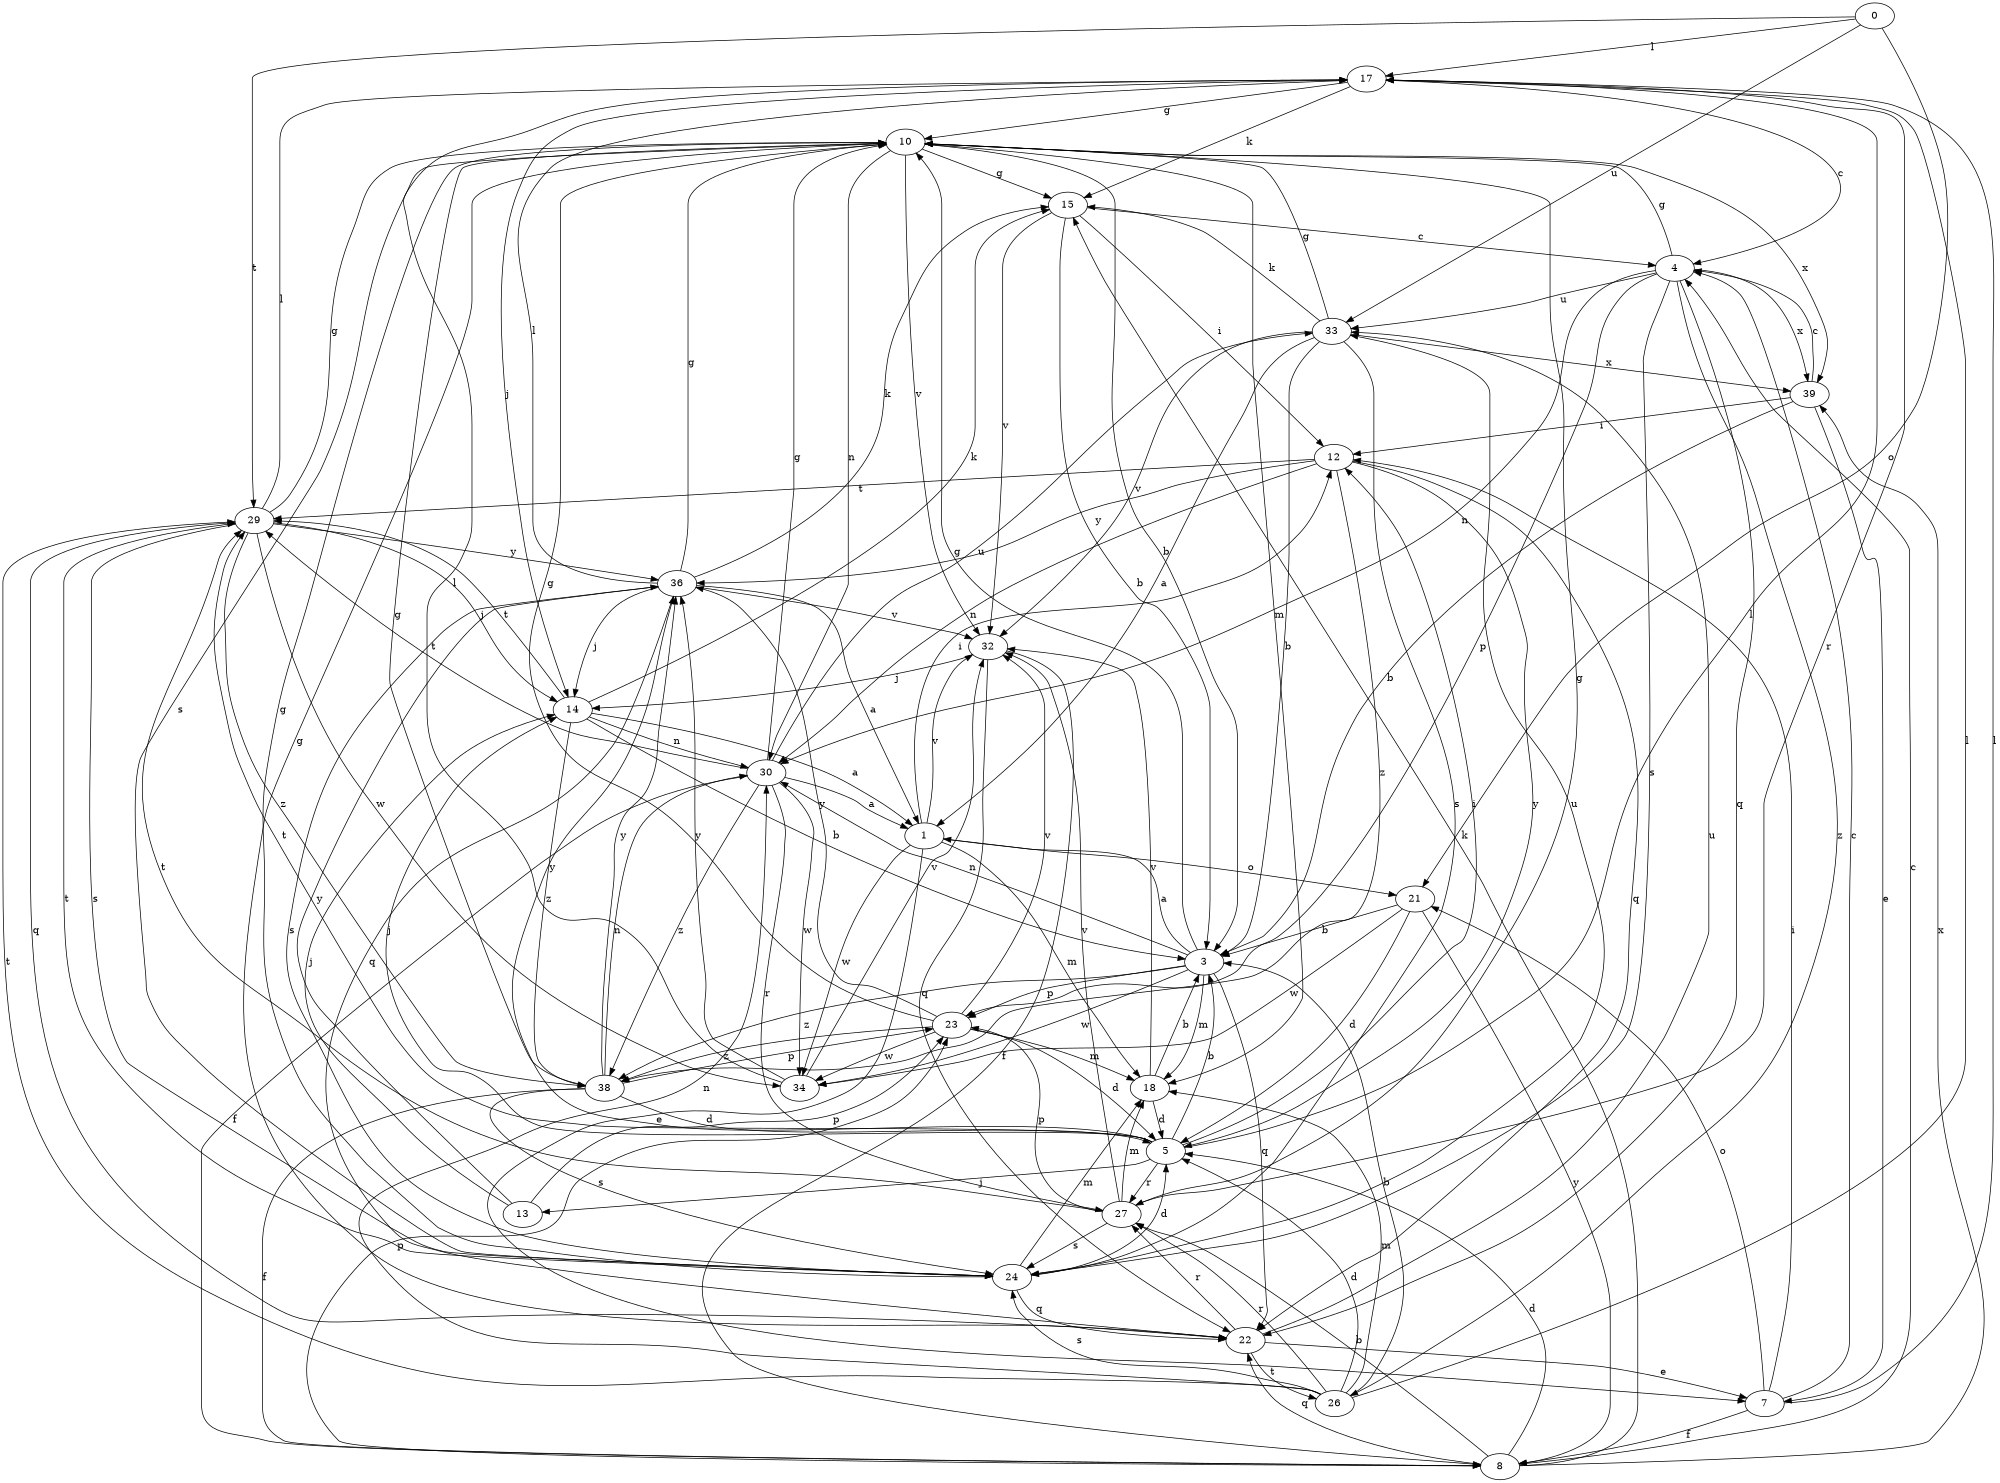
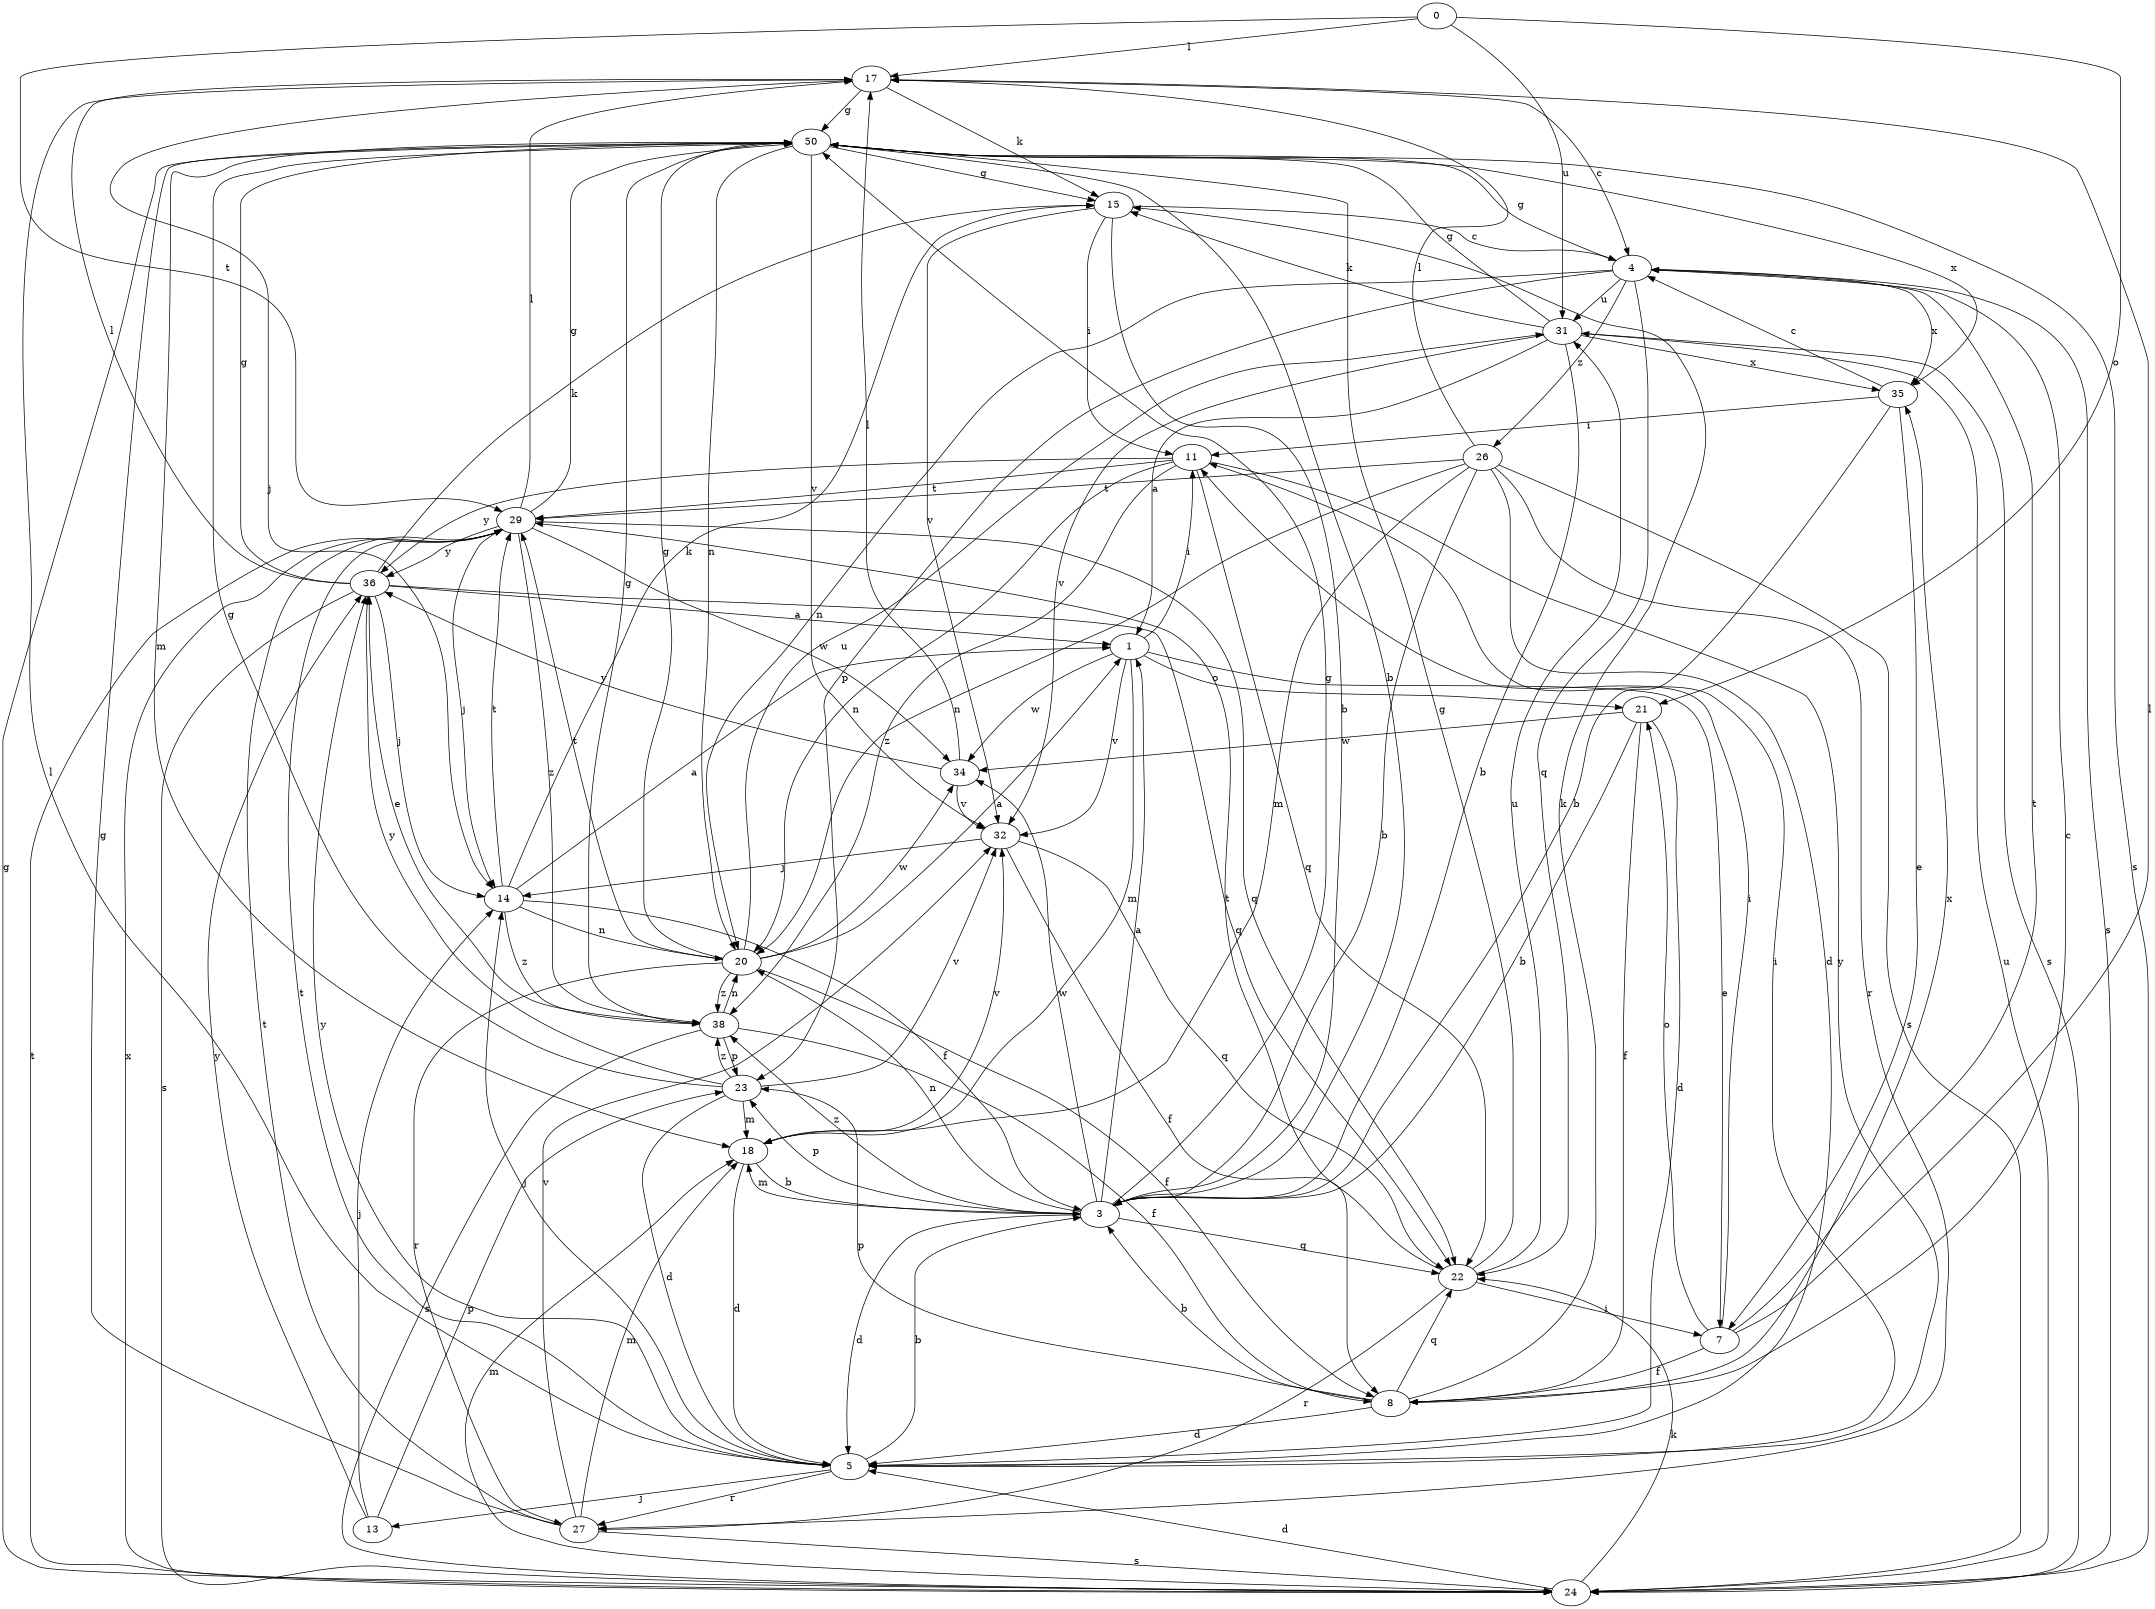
(906, 142) -> (811, 142)
(1332, 331) -> (1562, 331)
(1810, 394) -> (1898, 394)
(1334, 457) -> (1192, 457)
(831, 608) -> none
(1825, 638) -> none
(766, 773) -> (742, 962)
(624, 836) -> (398, 804)
(837, 836) -> (945, 1057)
(1854, 836) -> (2035, 804)
(96, 899) -> (129, 1057)
(873, 1056) -> none
(1038, 1116) -> none
(880, 1132) -> (891, 1256)
(1577, 1183) -> (1625, 1057)
(1040, 1309) -> (1674, 1435)
(1323, 1329) -> (1222, 1349)
(1664, 1372) -> (1606, 1309)
(1268, 1375) -> (1220, 697)
